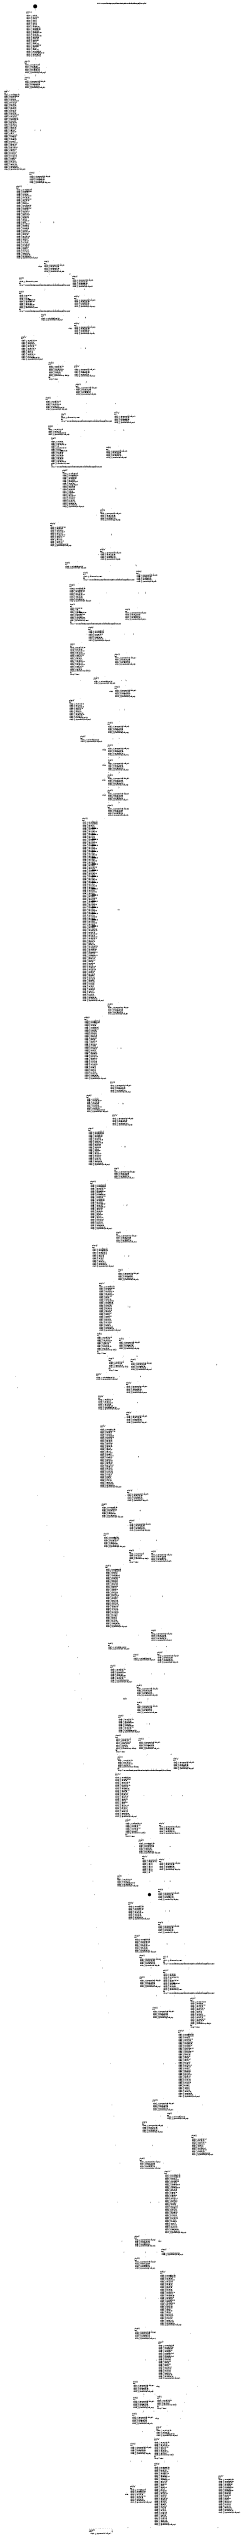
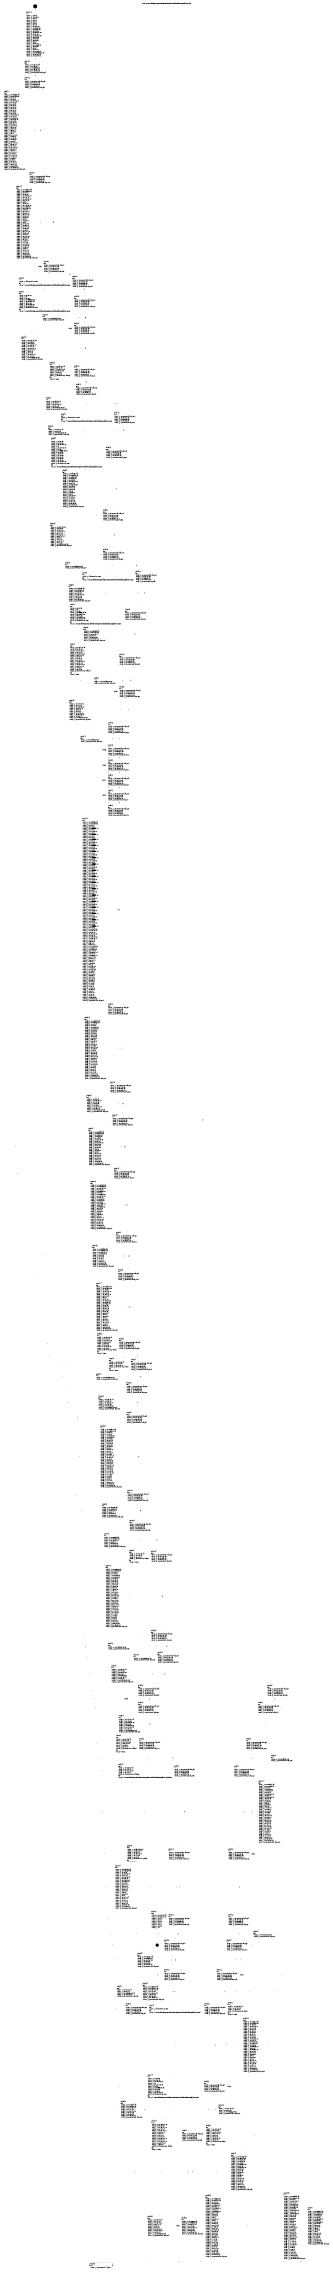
(150, 1982) -> none
